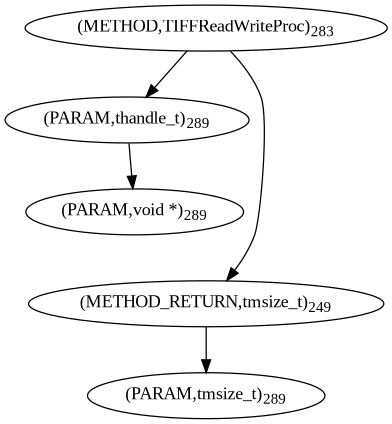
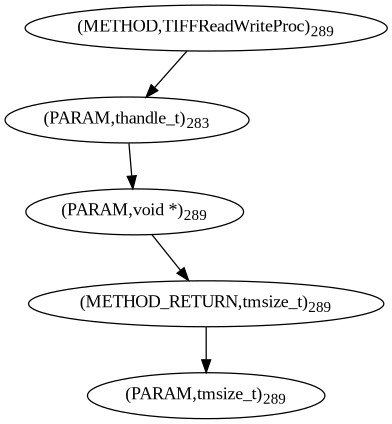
(323, 26) -> (323, 26)
(199, 118) -> (199, 118)
(264, 159) -> (166, 253)
(320, 302) -> (320, 302)
